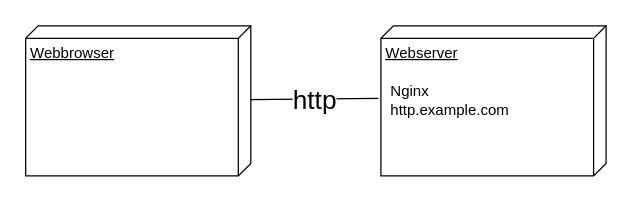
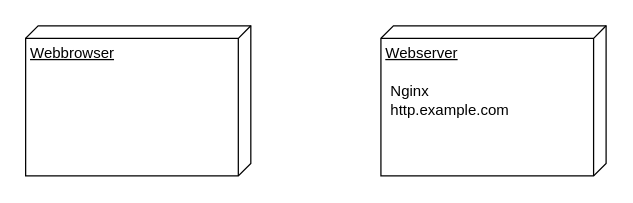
(314, 99) -> none
